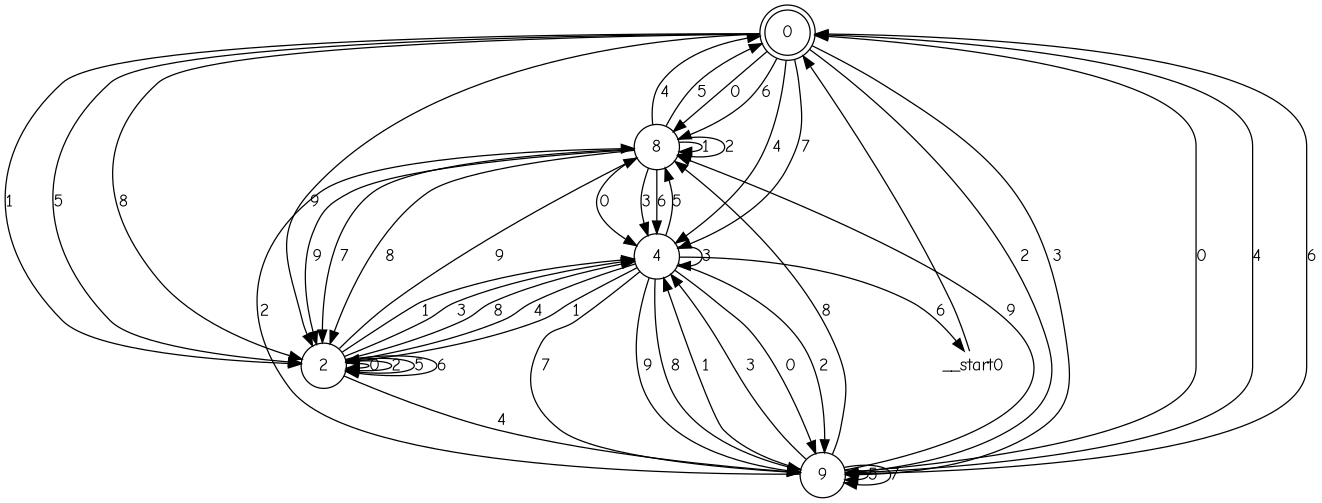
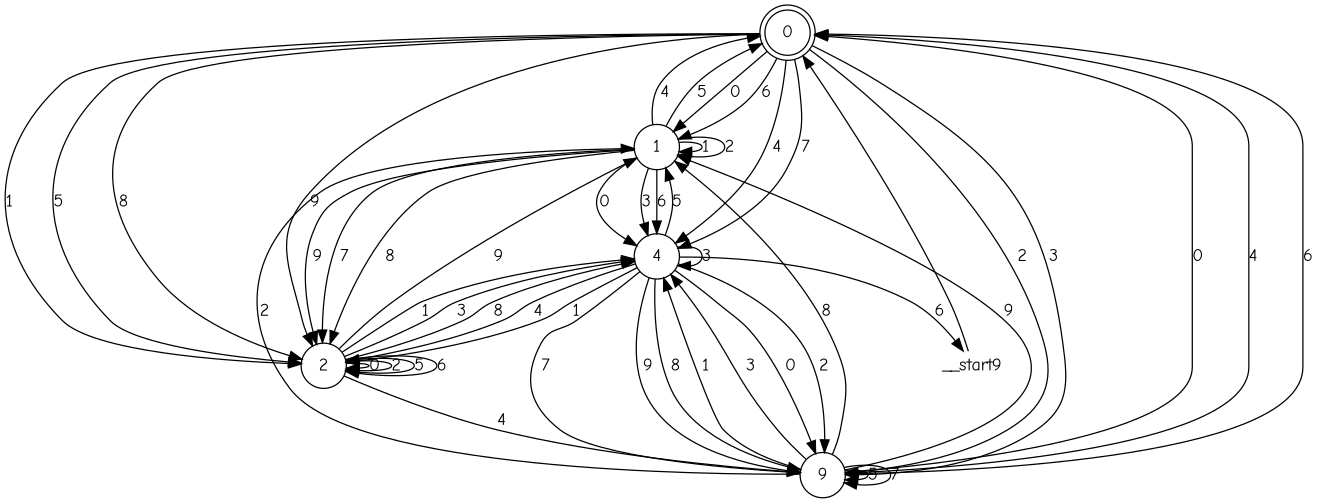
(657, 147) -> (657, 147)
(974, 366) -> (972, 366)
